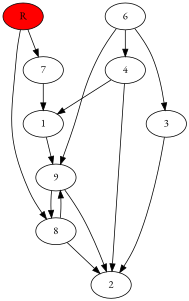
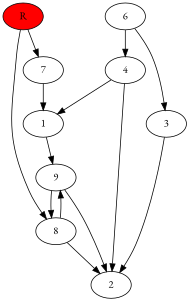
(84, 91) -> none
